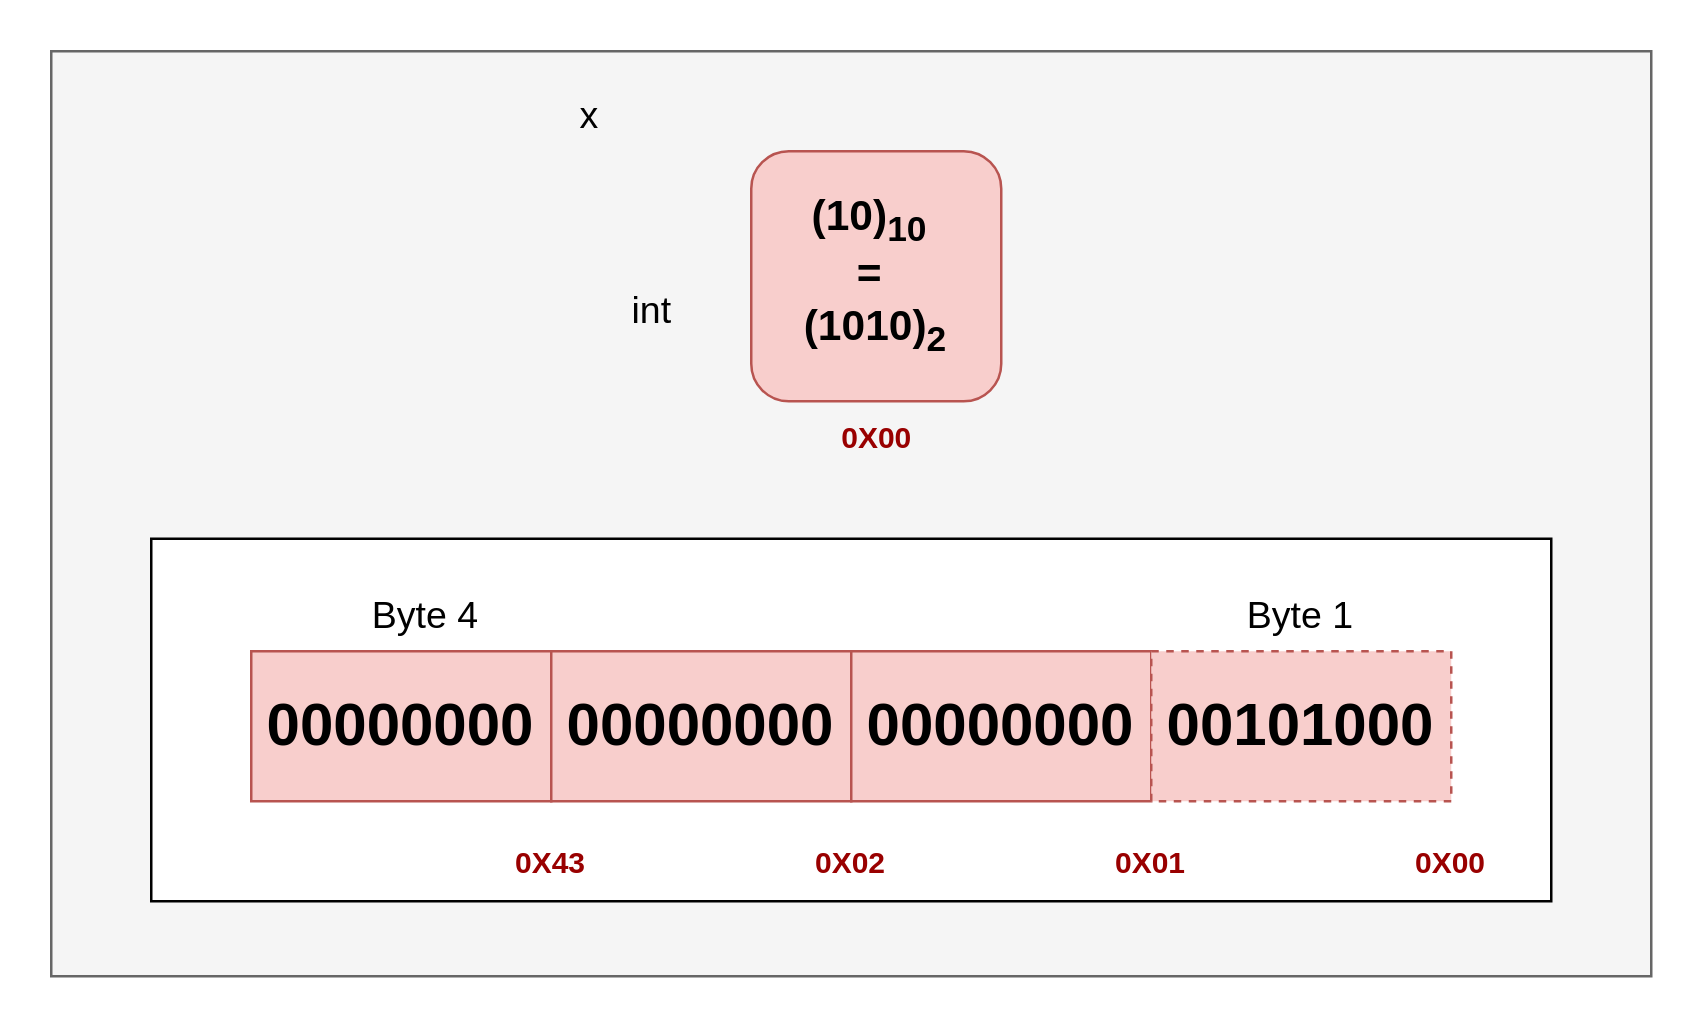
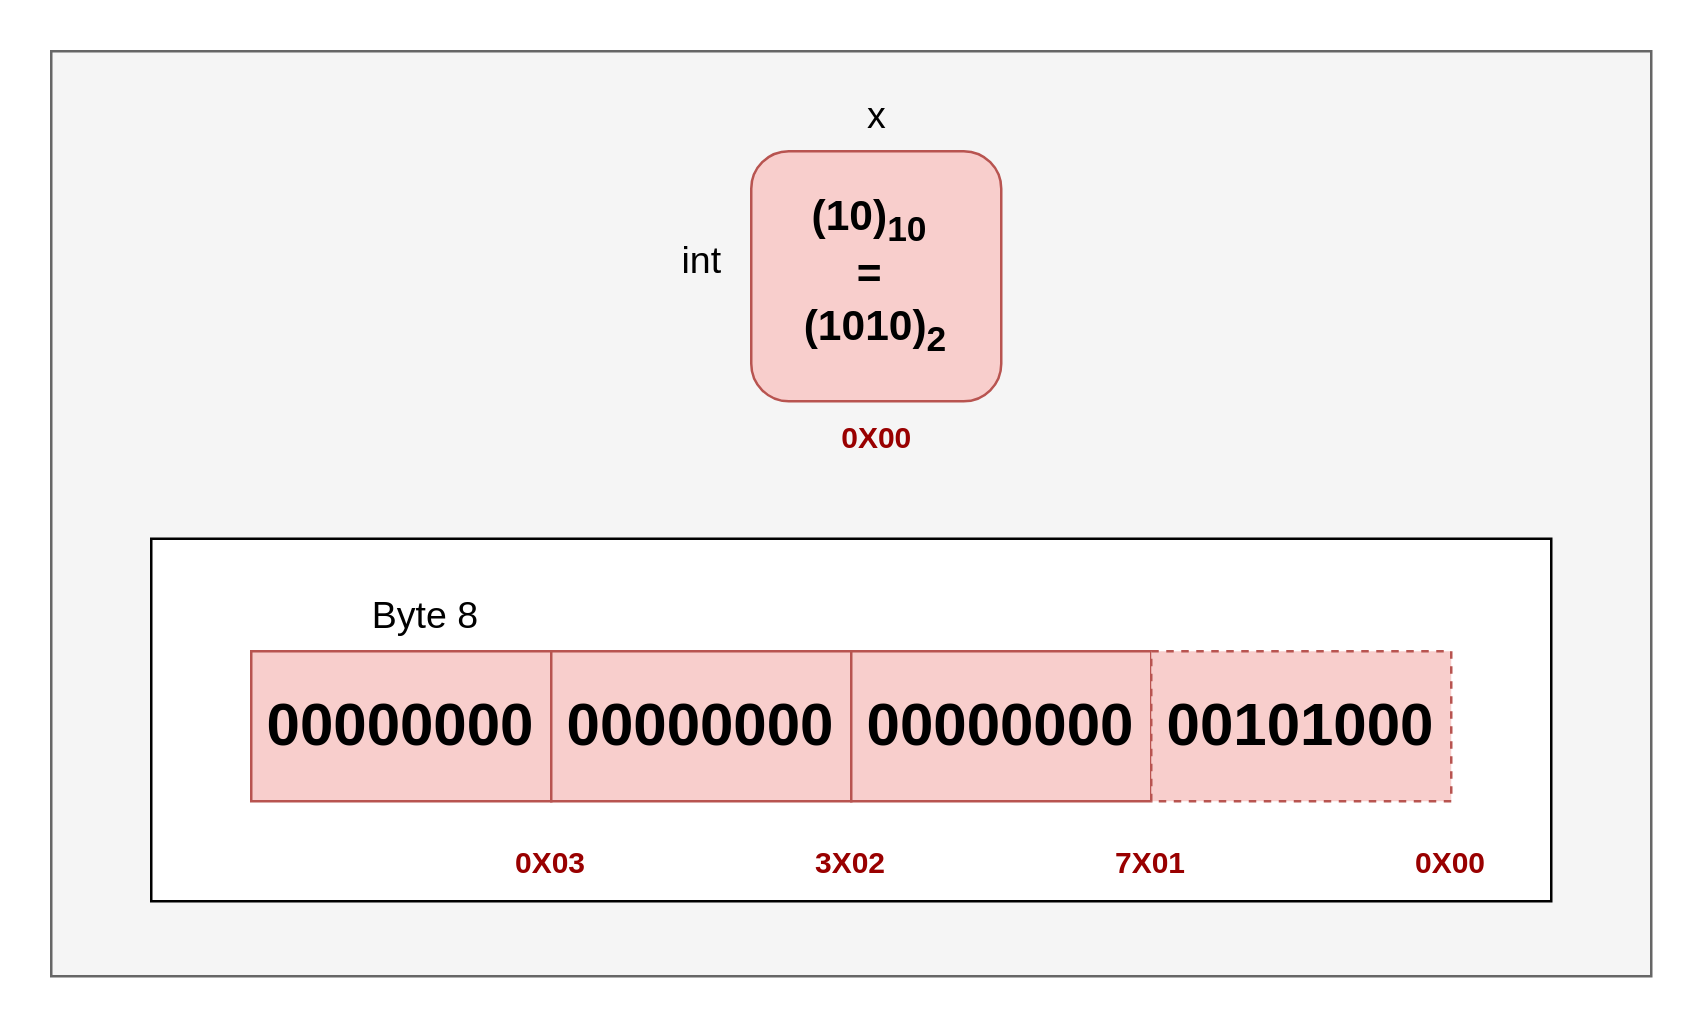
(589, 114) -> (876, 114)
(651, 309) -> (701, 259)
(426, 614) -> (426, 614)
(1301, 614) -> none
(551, 864) -> (551, 864)
(851, 864) -> (851, 864)
(1151, 864) -> (1151, 864)
